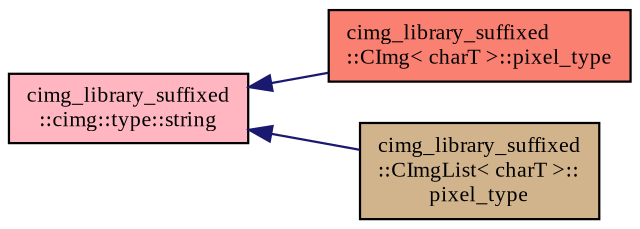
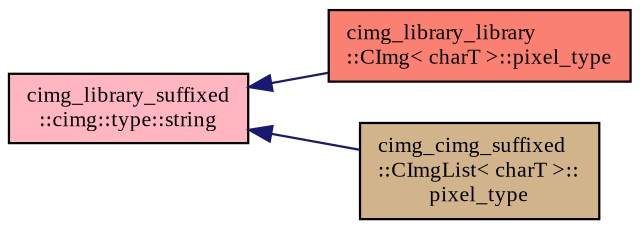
(480, 46) -> (480, 46)
(480, 171) -> (480, 171)
